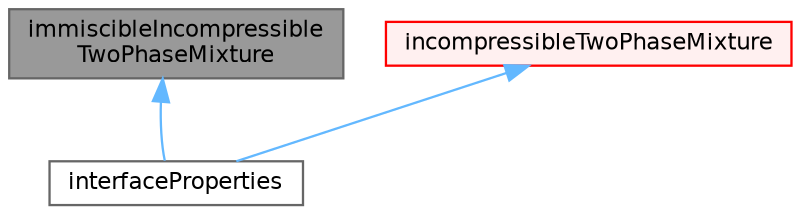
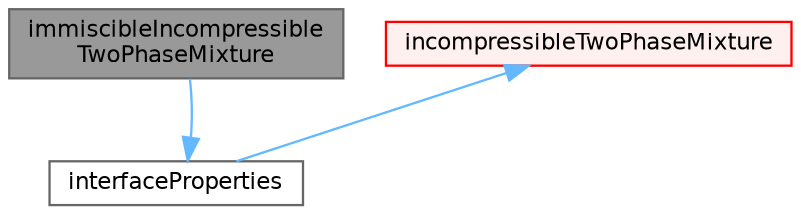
(161, 131) -> (192, 108)
